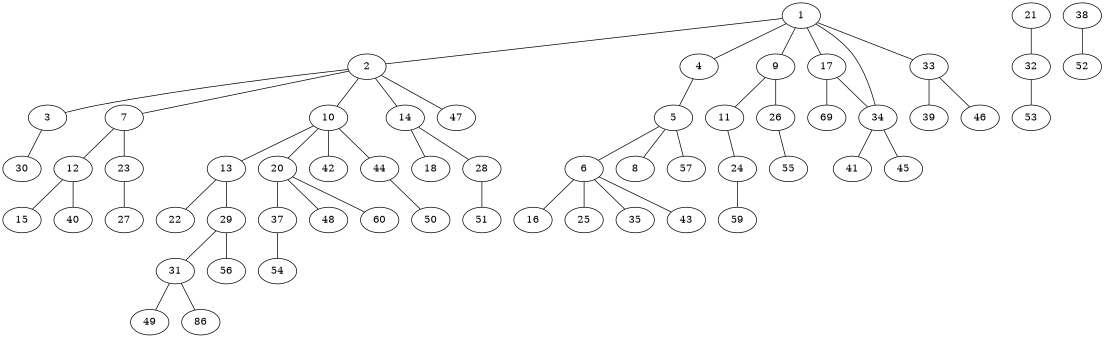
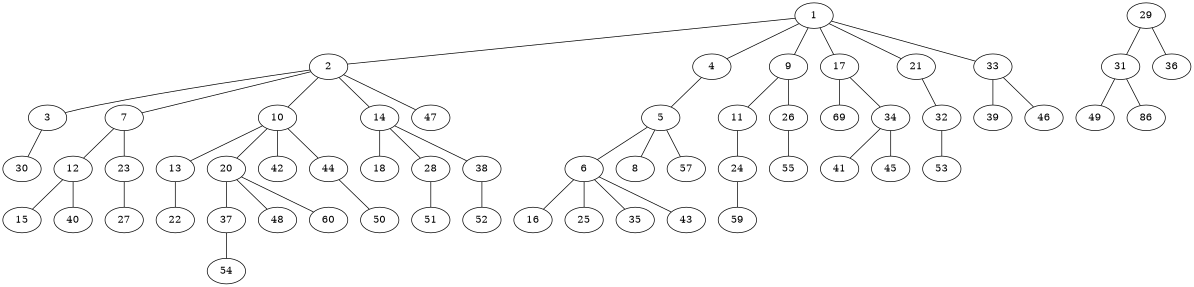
(855, 58) -> (865, 41)
none -> (431, 143)
(226, 195) -> none
(226, 271) -> (1172, 67)
